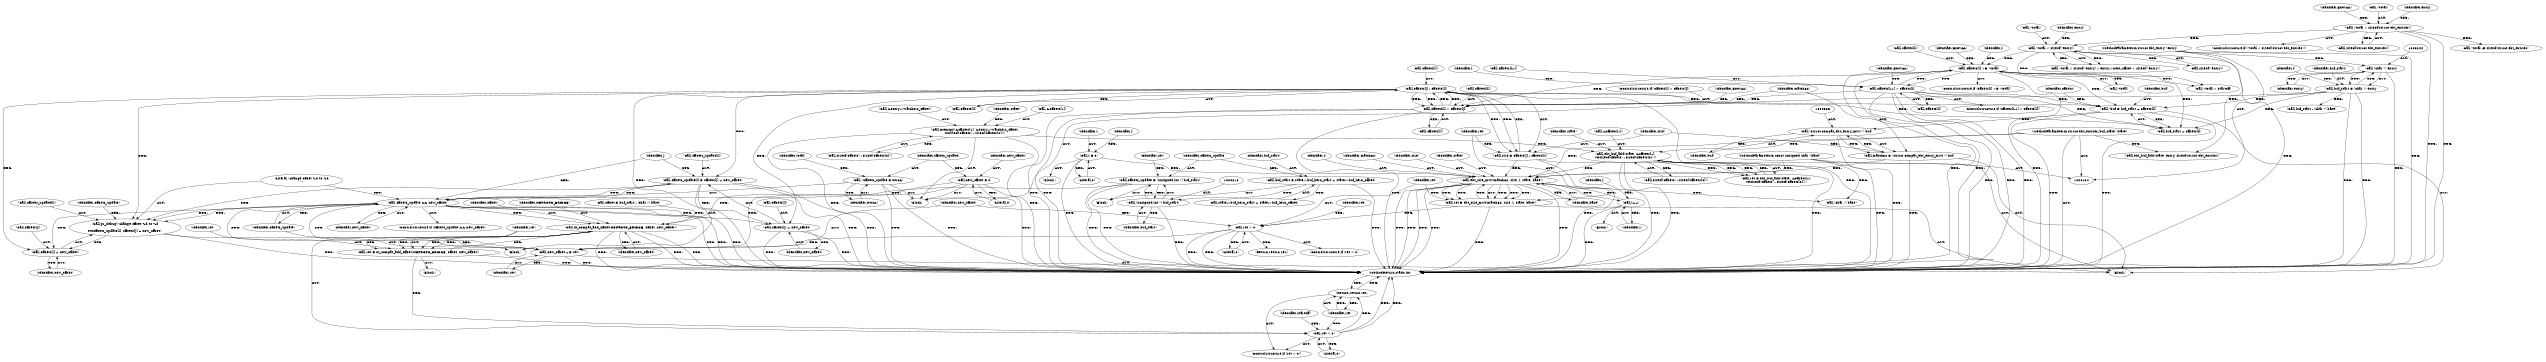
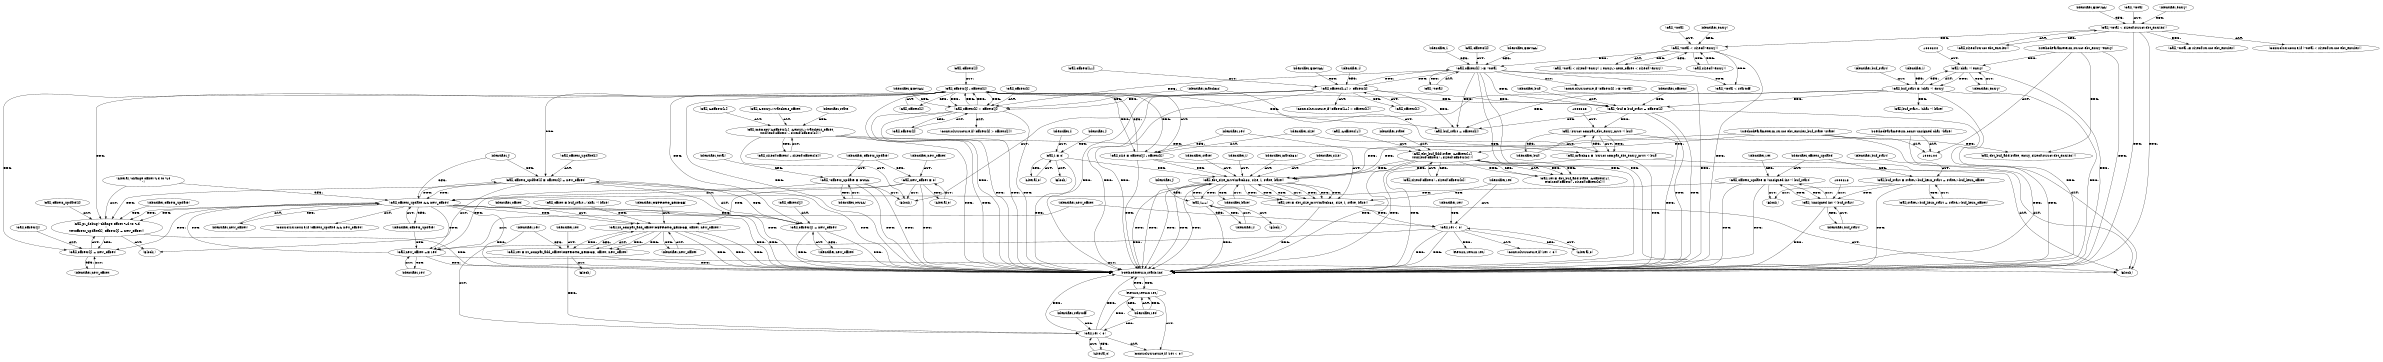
(2181, 58) -> (1711, 58)
(1594, 104) -> (976, 119)
(2142, 123) -> none
(1841, 203) -> none
(2067, 203) -> (2038, 203)
